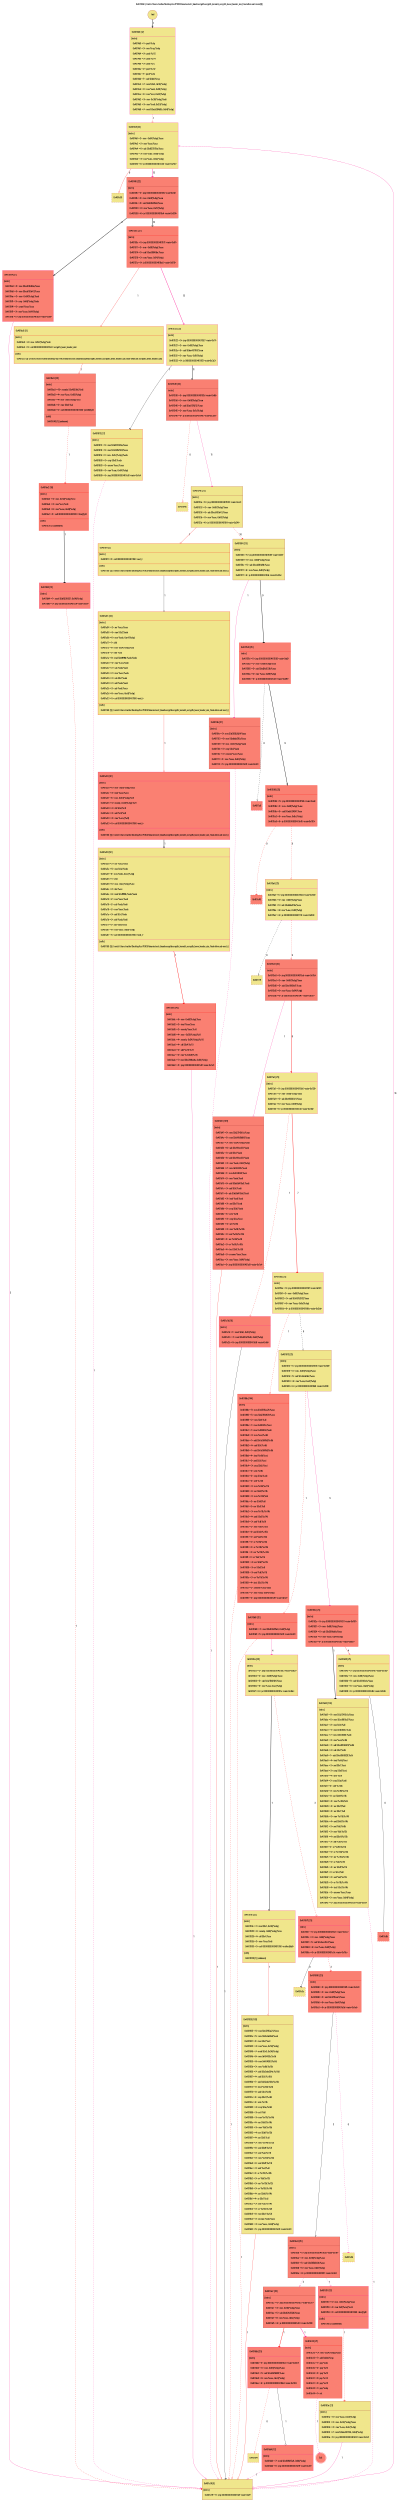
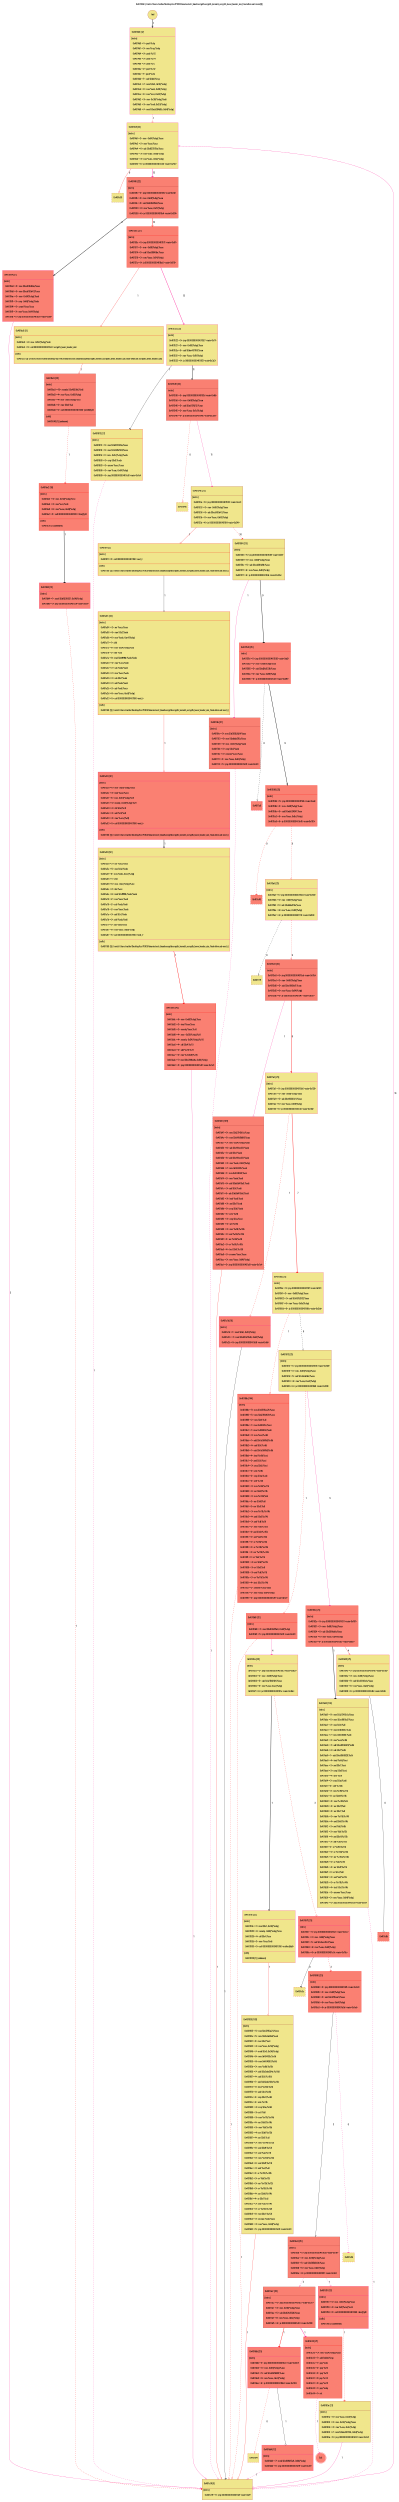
(152, 222) -> (152, 222)
